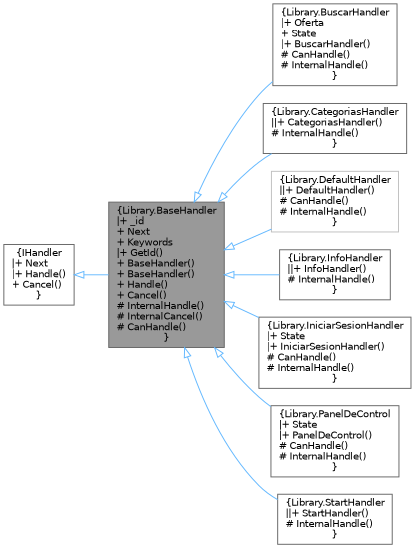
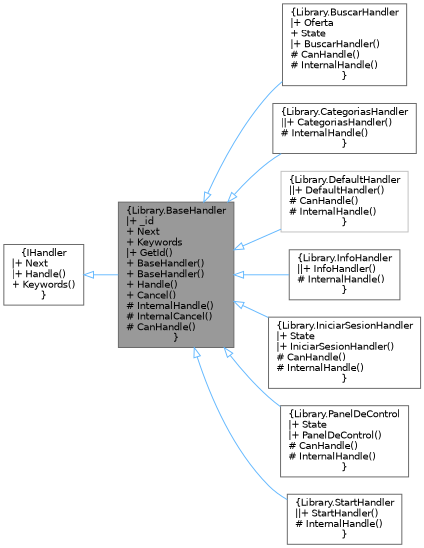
(39, 275) -> (44, 275)
